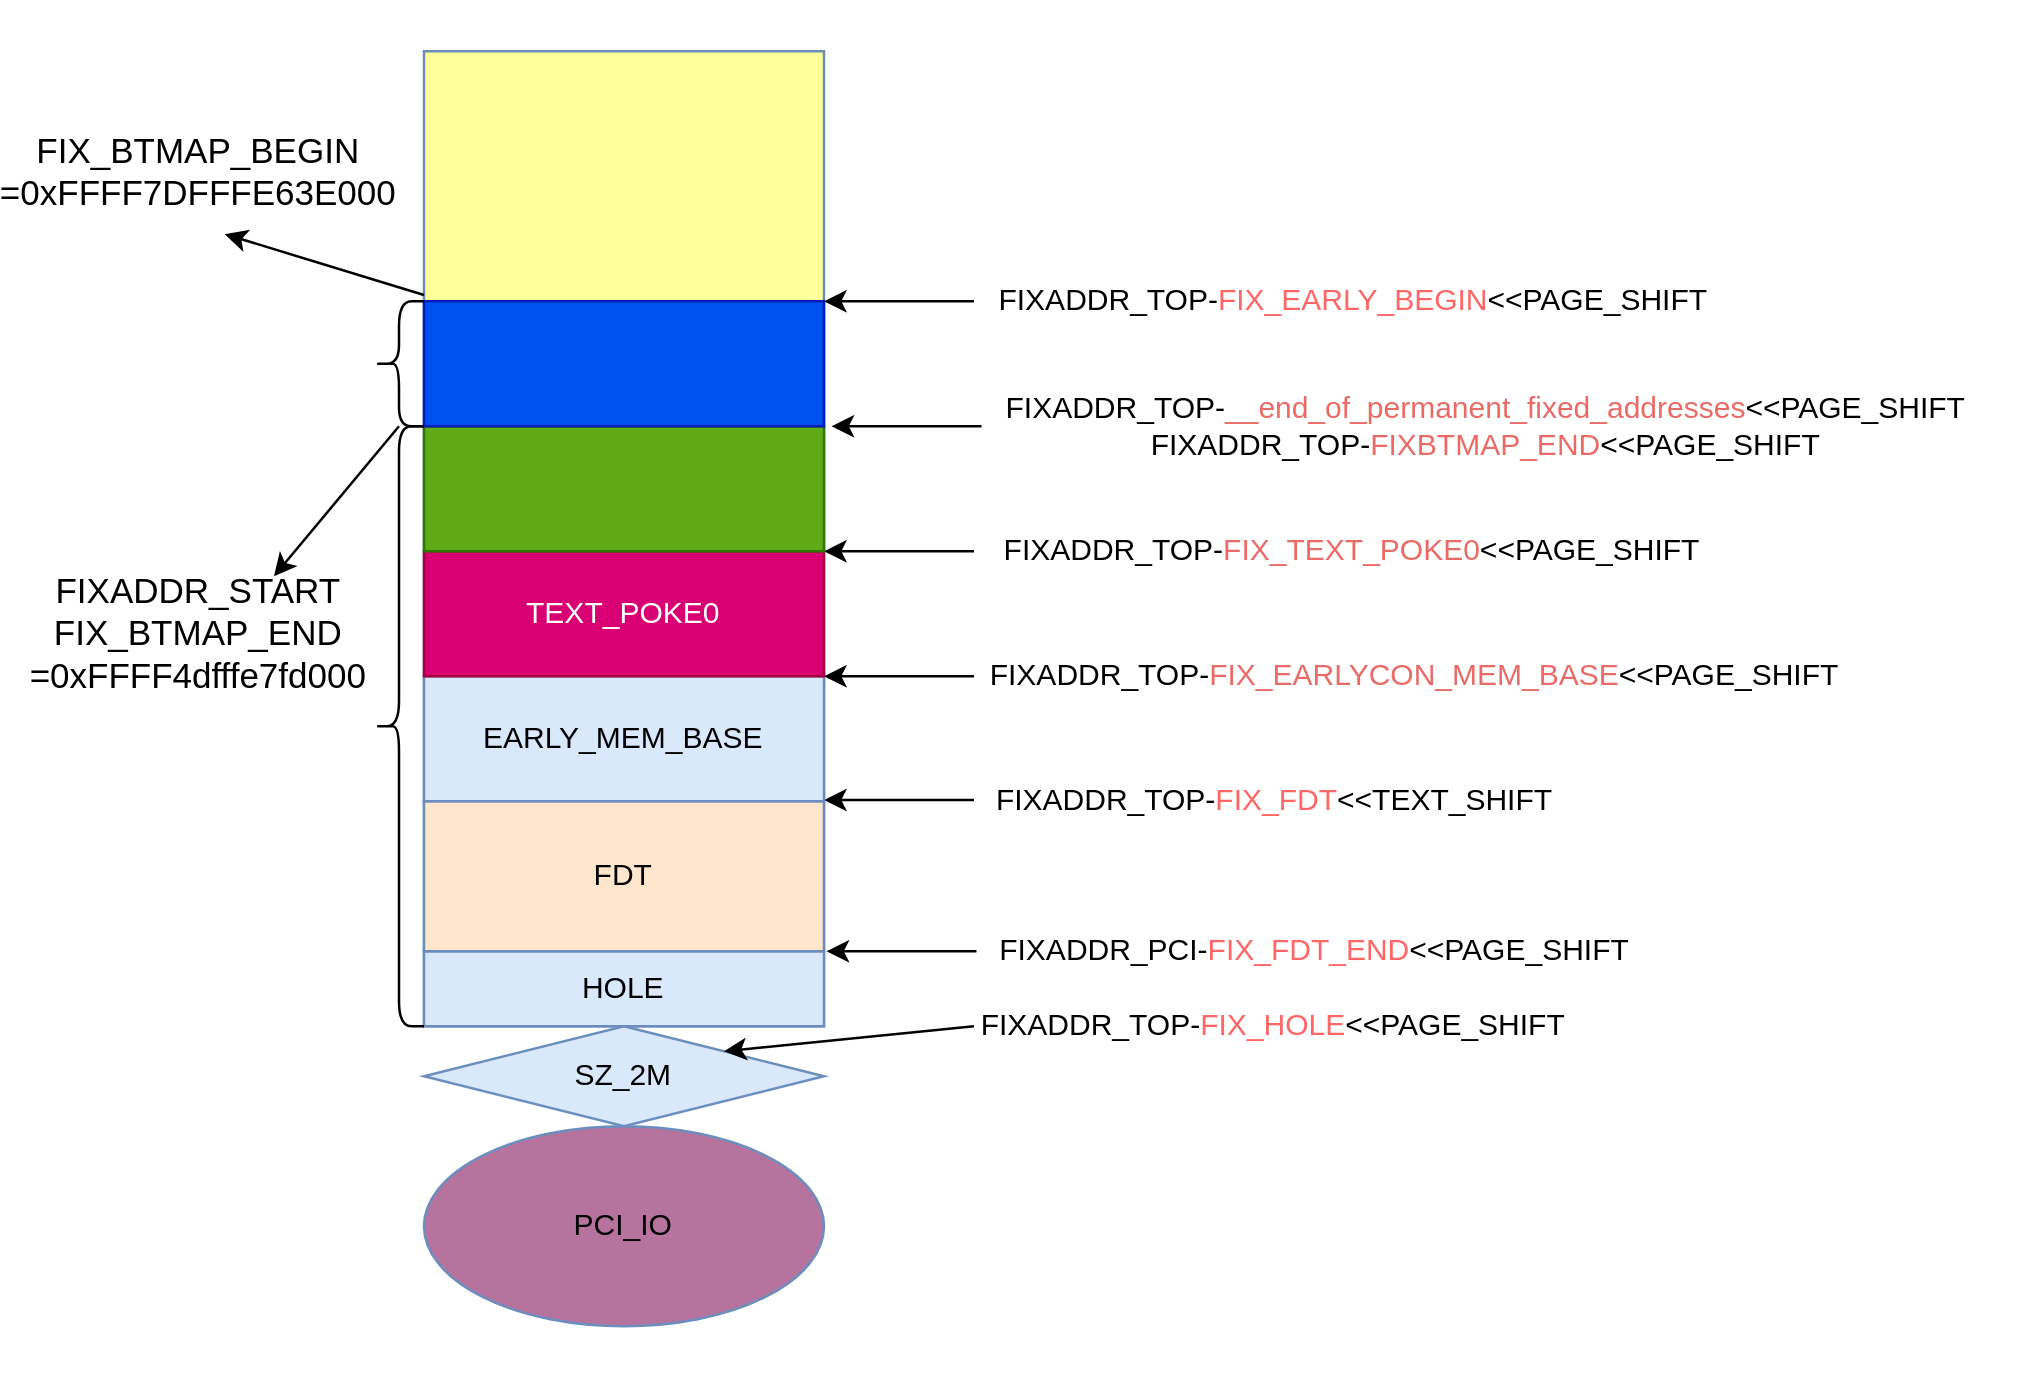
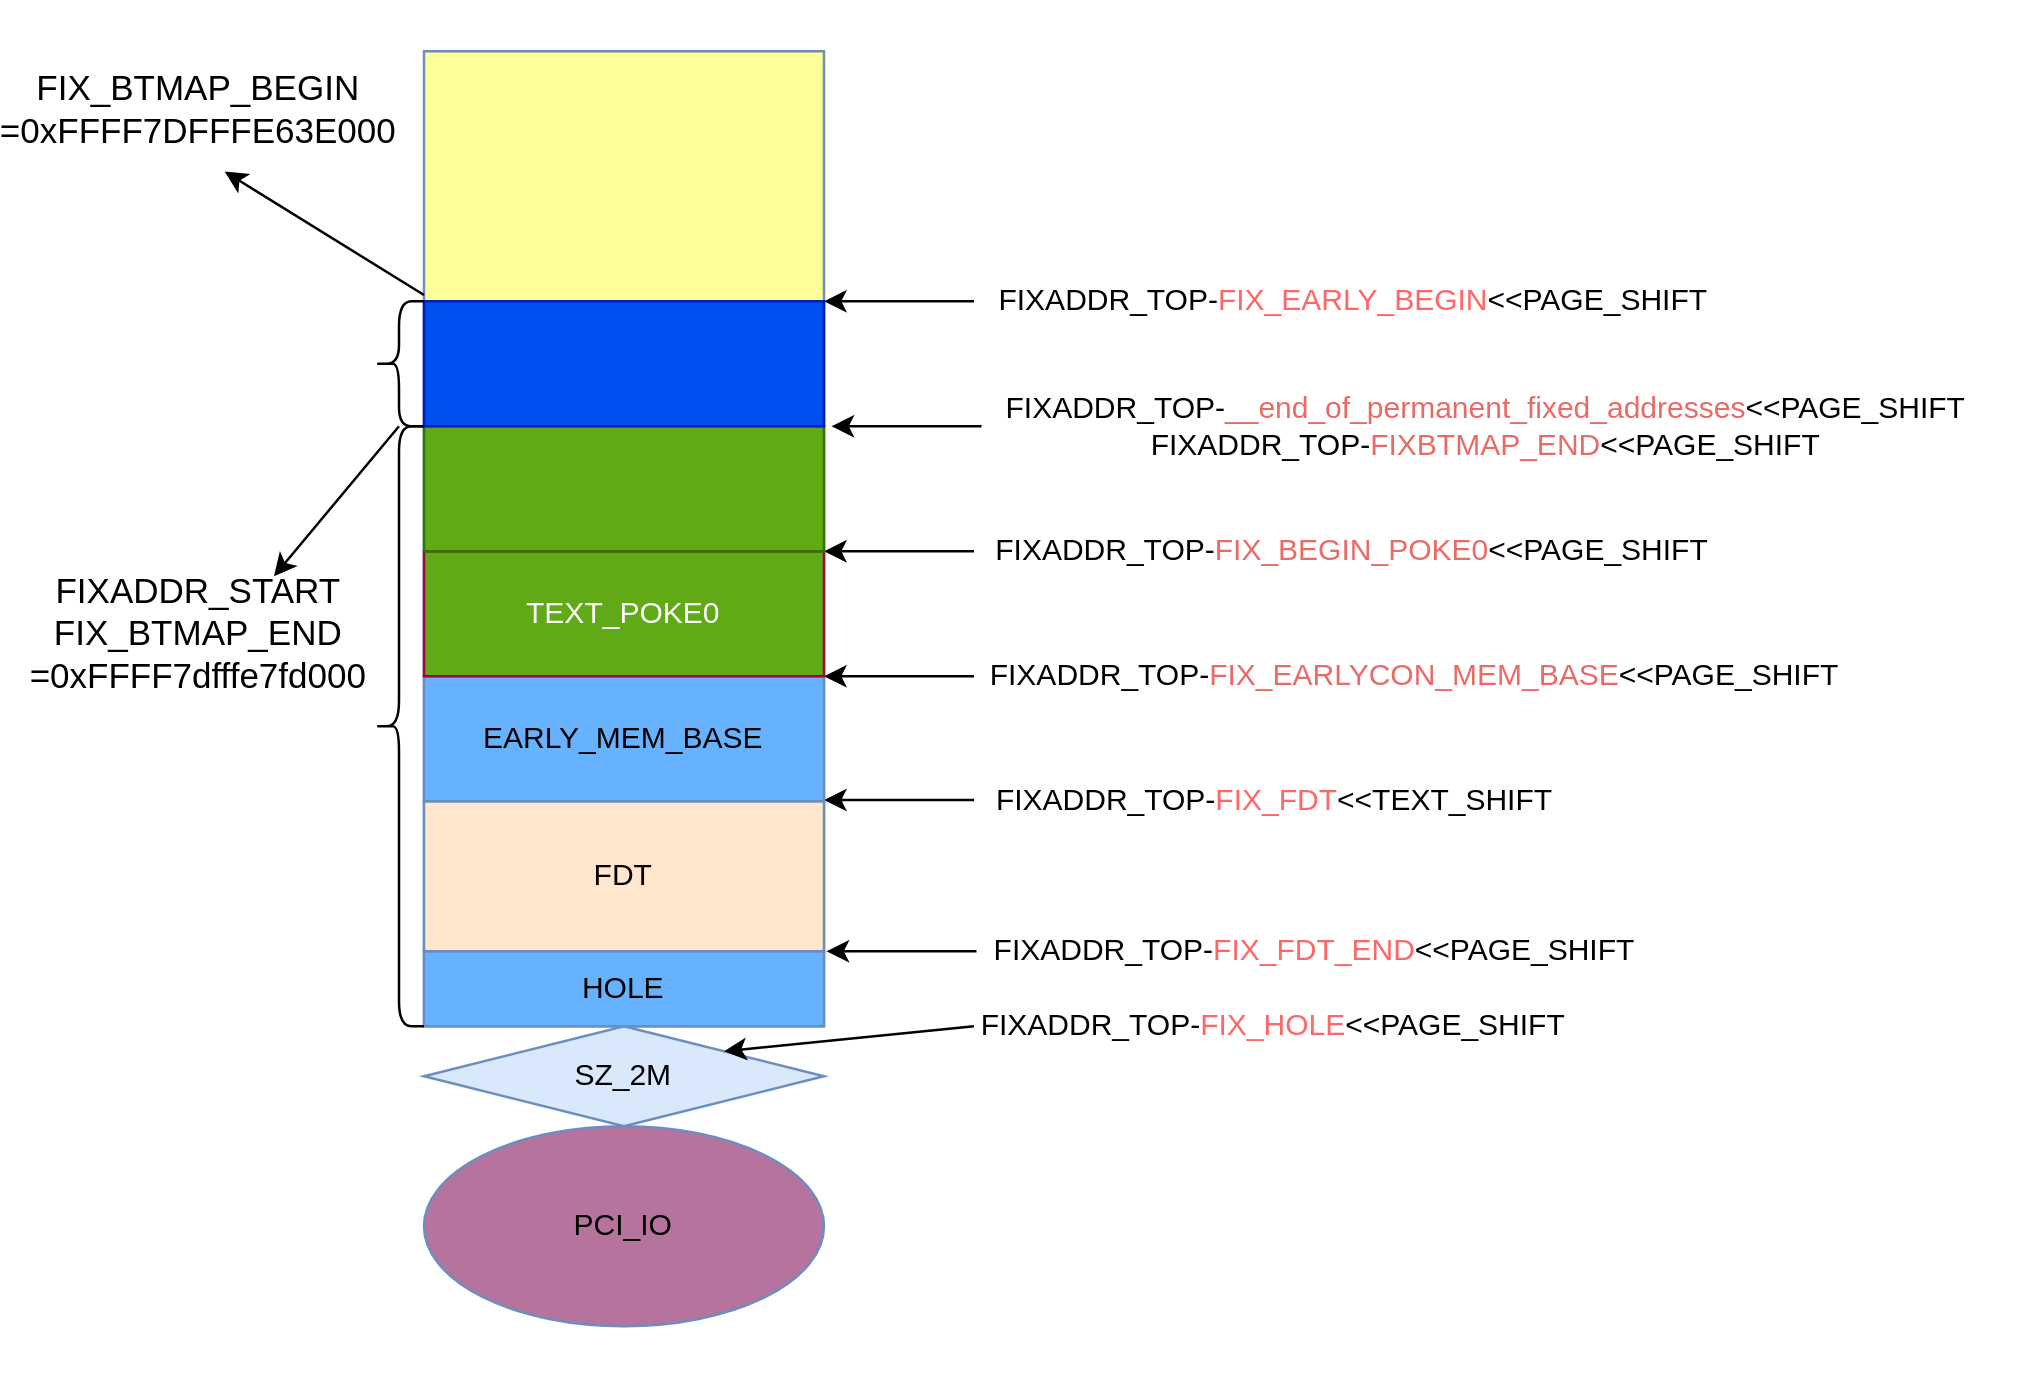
(199, 170) -> (199, 108)
(1353, 551) -> (1353, 551)
(624, 614) -> (624, 614)
(199, 634) -> (199, 634)
(624, 739) -> (624, 739)
(1315, 951) -> (1315, 951)
(624, 989) -> (624, 989)
